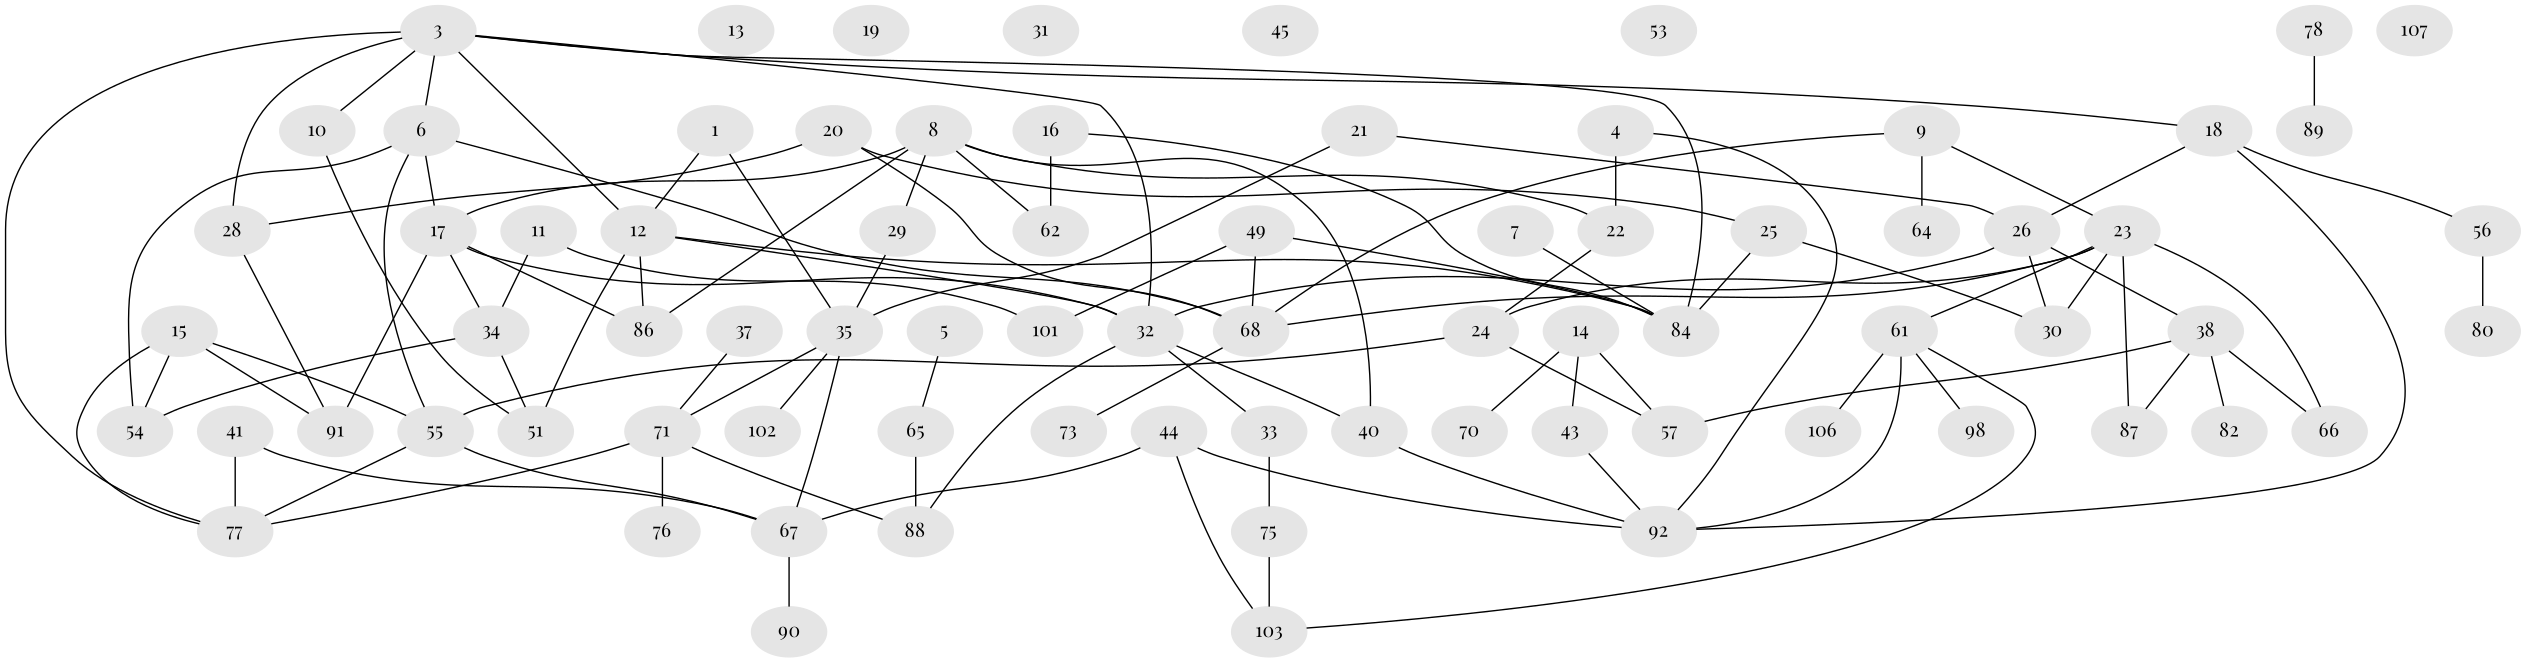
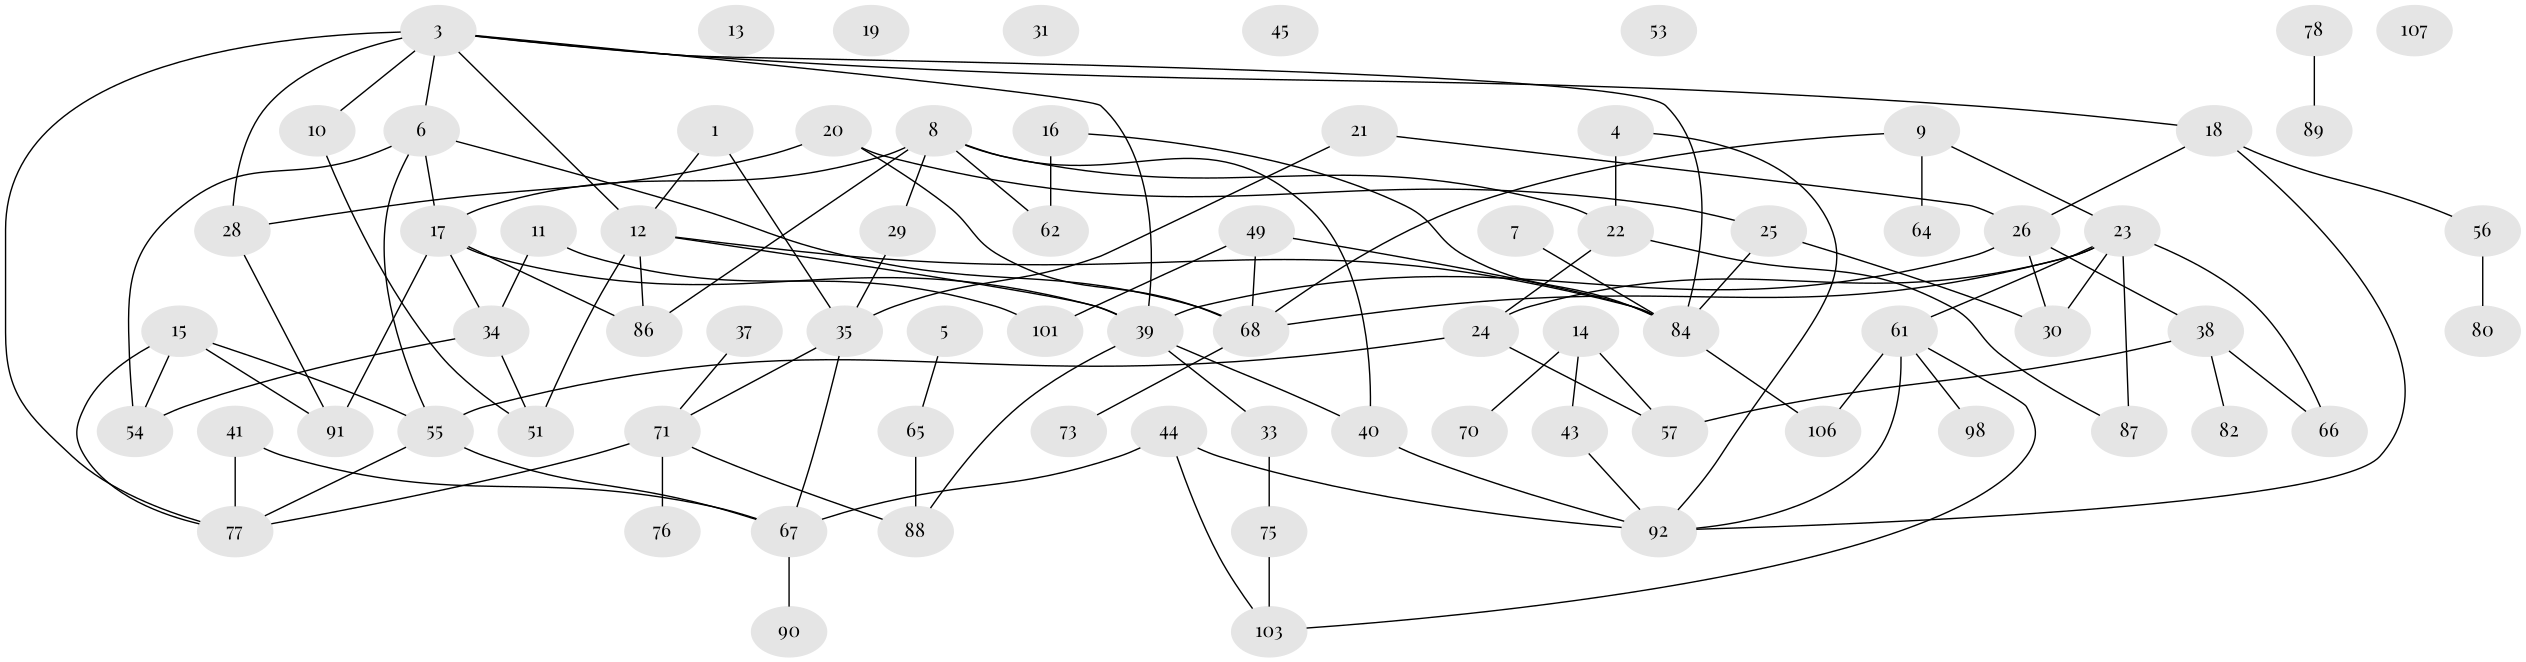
(1145, 331) -> (1145, 331)
none -> (1752, 381)
(2167, 381) -> (1929, 296)
(763, 431) -> none
